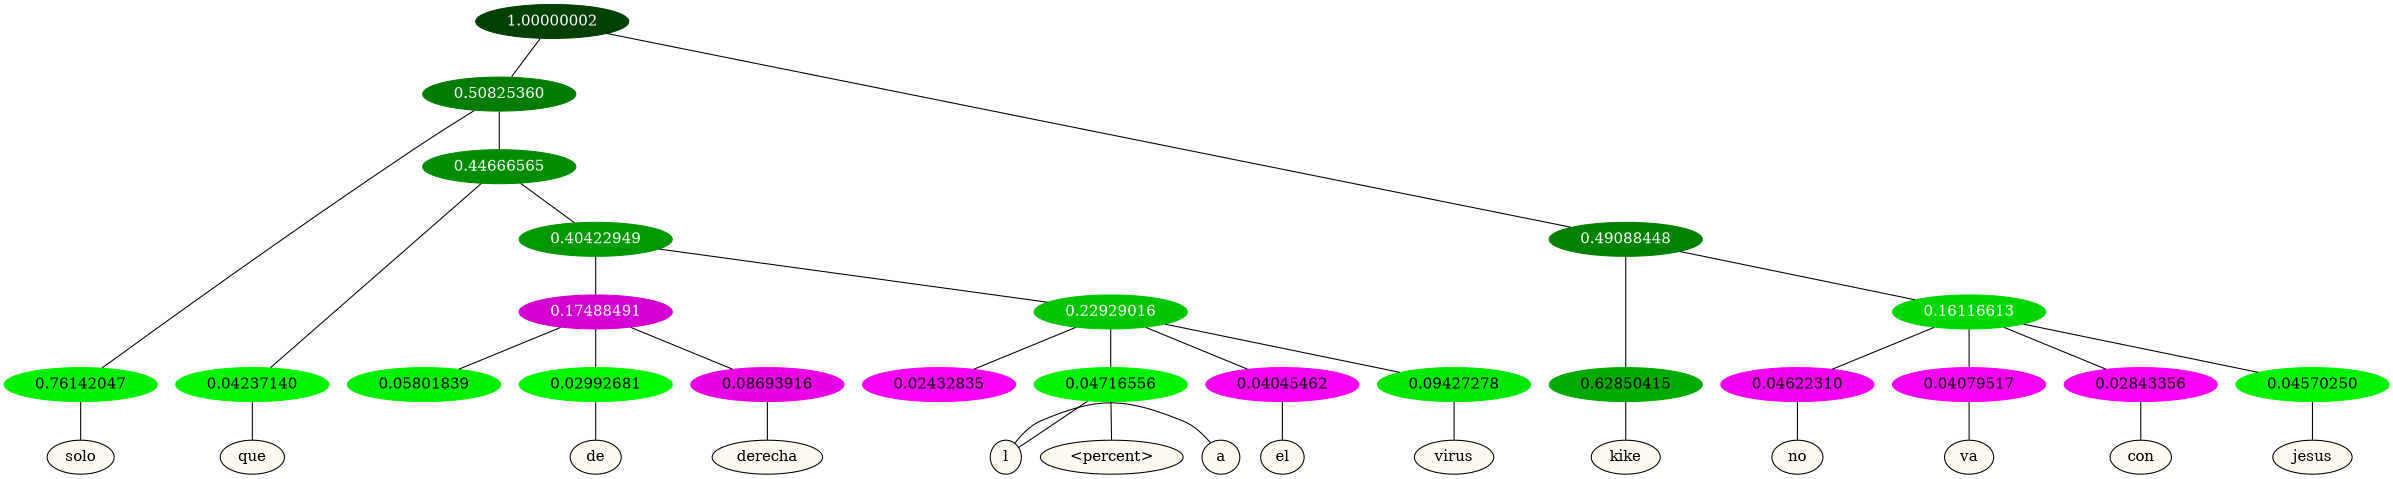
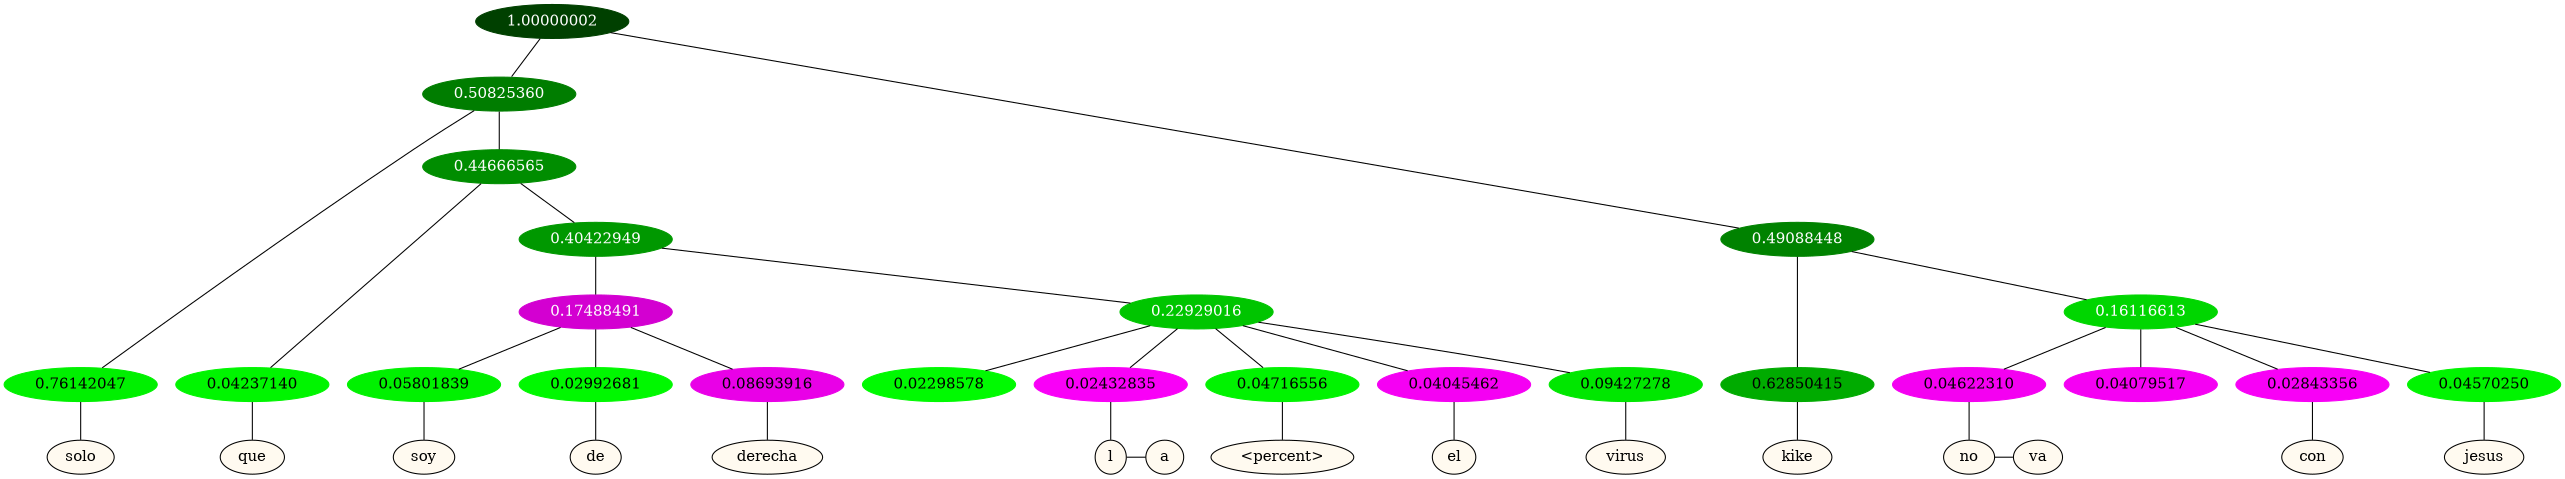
none -> (939, 385)
(1969, 421) -> (2004, 457)
(1053, 424) -> (1111, 421)
none -> (424, 457)
